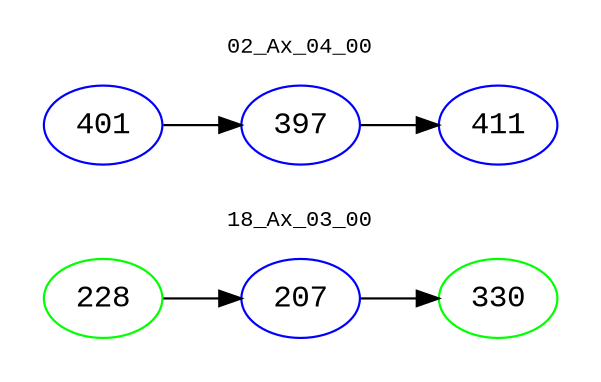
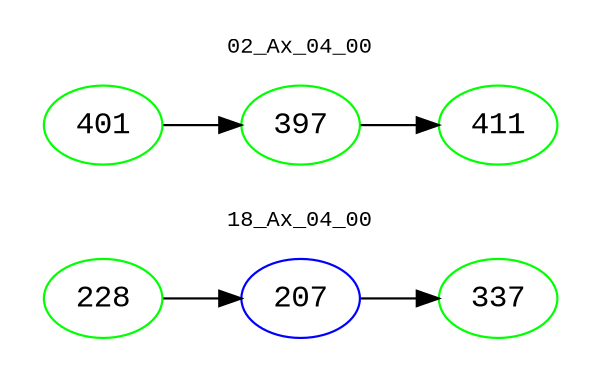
(103, 125) -> (103, 125)
(301, 125) -> (301, 125)
(498, 125) -> (498, 125)
(301, 221) -> (301, 221)
(498, 298) -> (498, 298)
